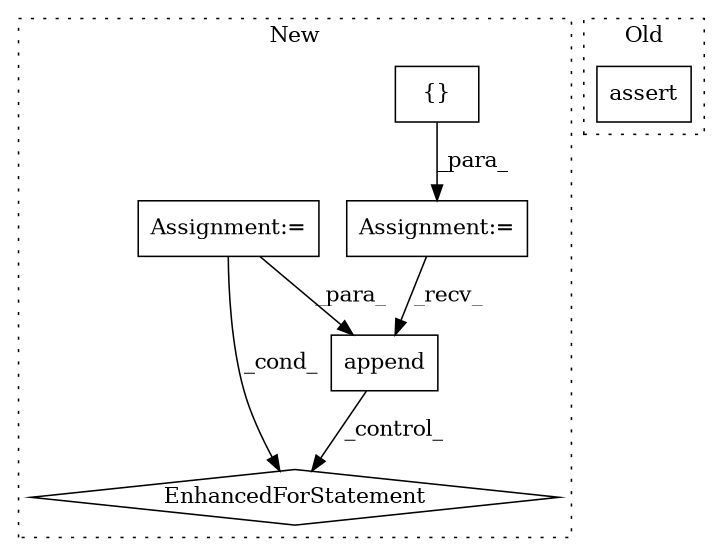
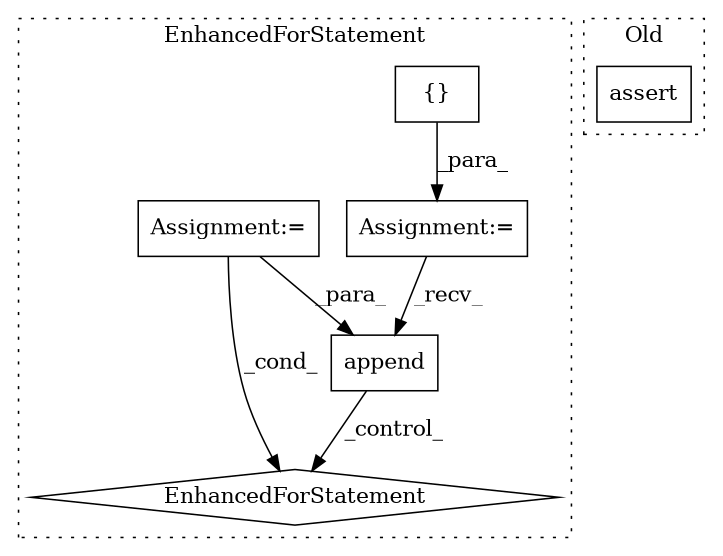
(295, 36) -> (295, 36)
